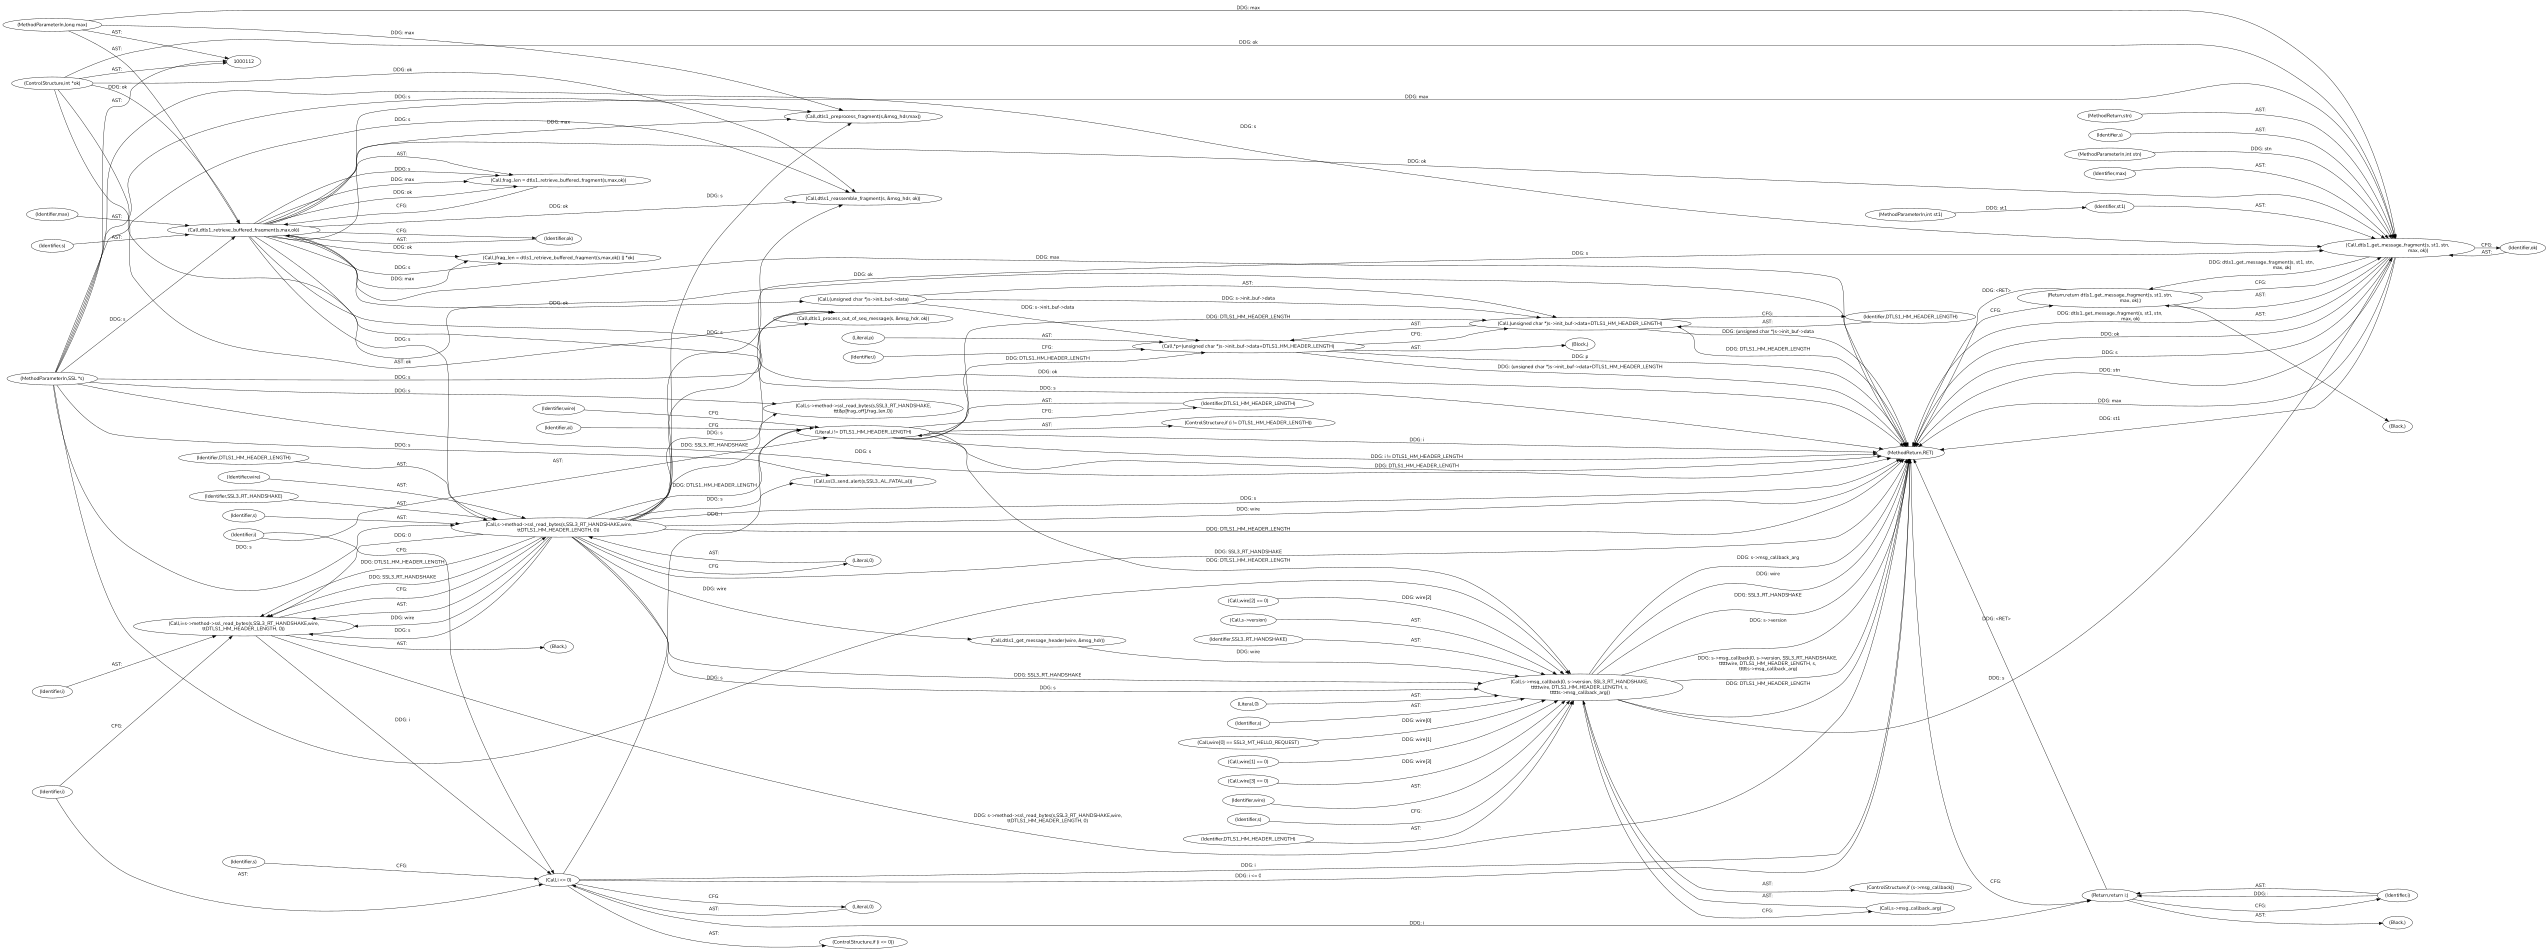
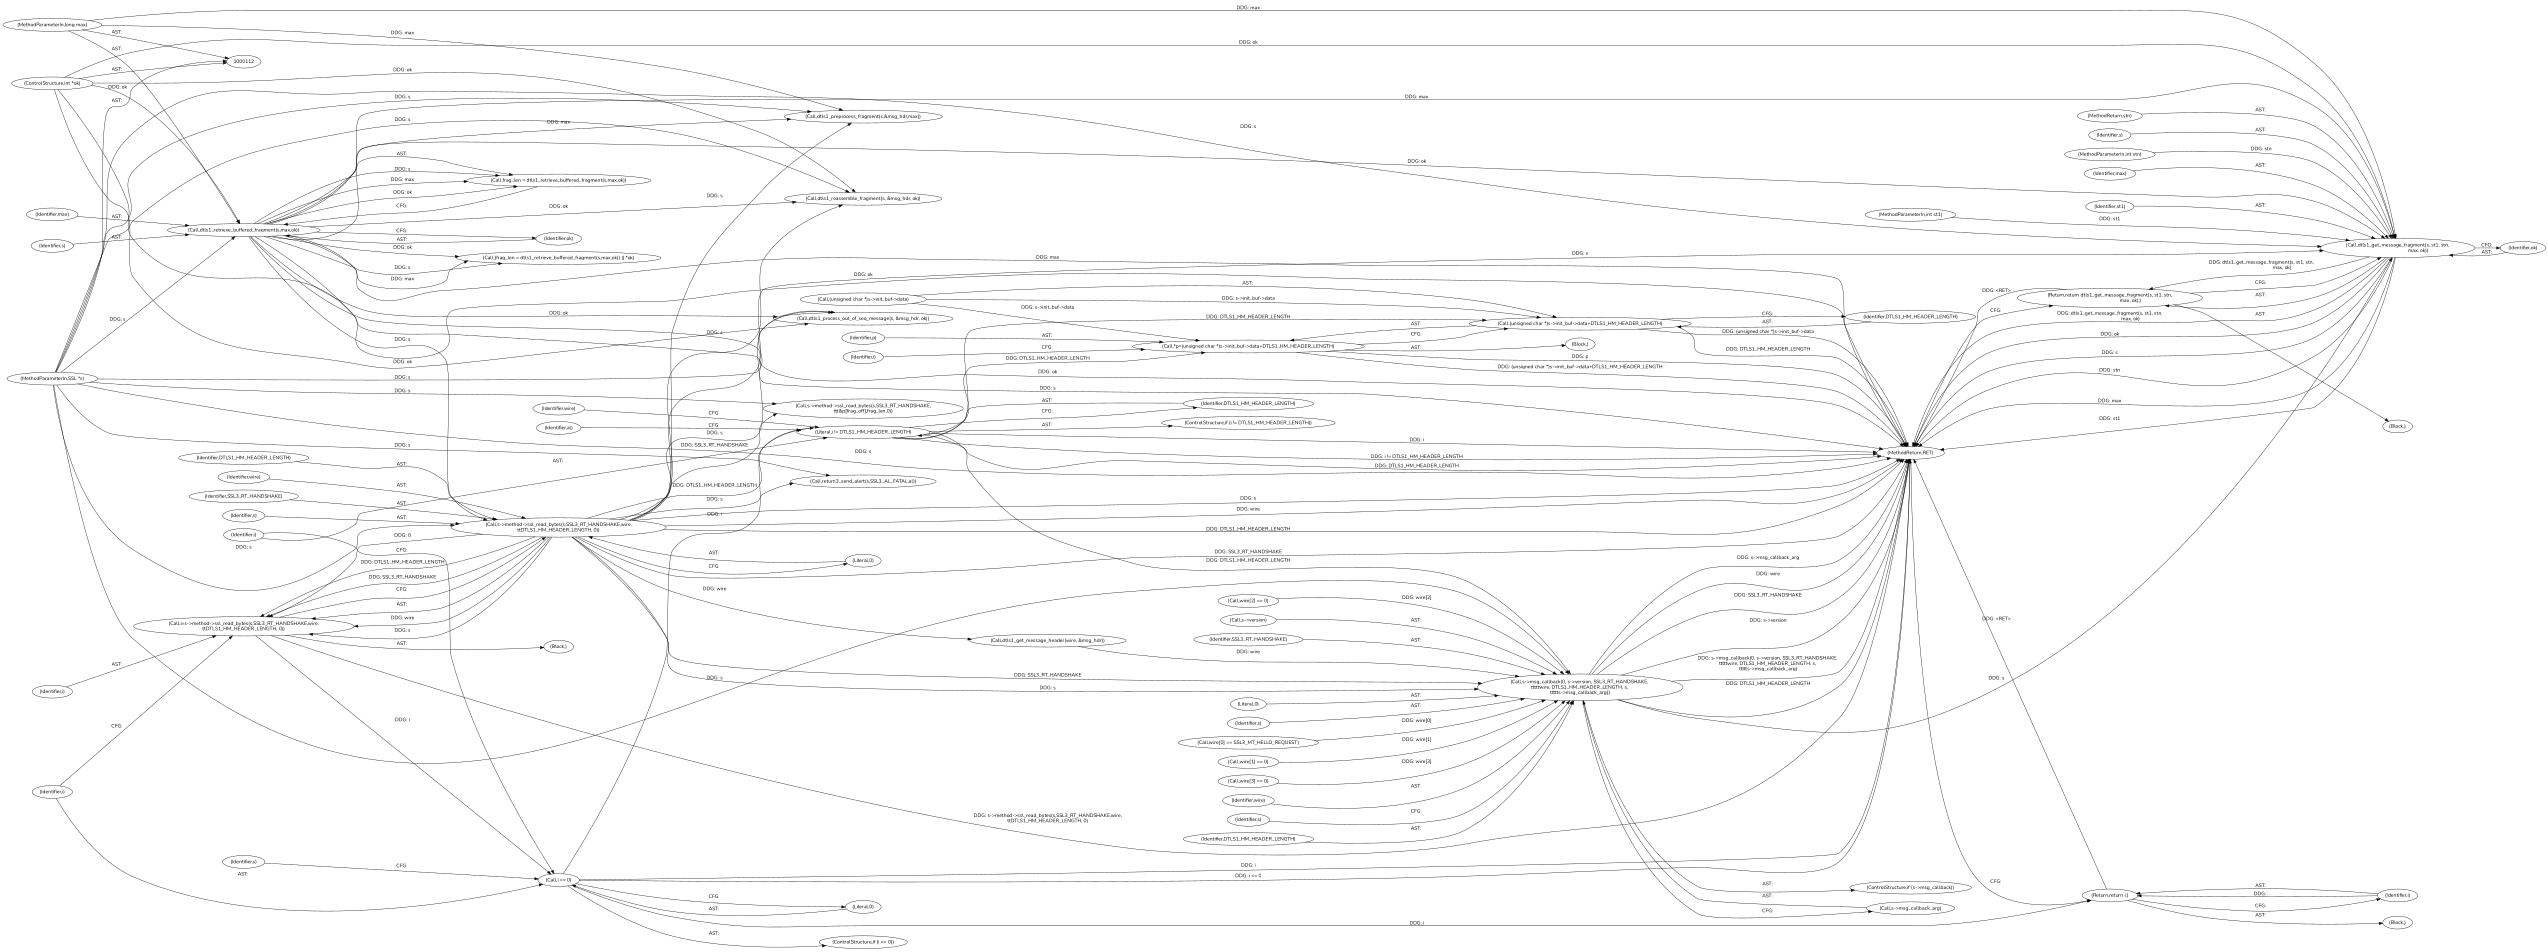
(2018, 210) -> (2149, 227)
(526, 308) -> (500, 317)
(863, 338) -> (863, 338)
(403, 362) -> (403, 362)
(863, 481) -> (863, 481)
